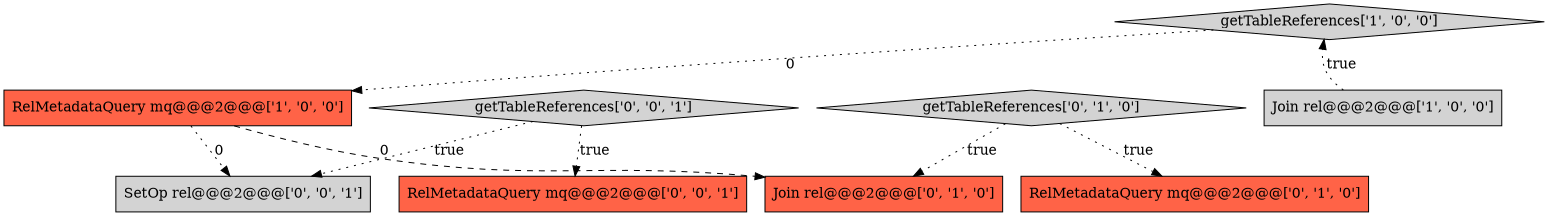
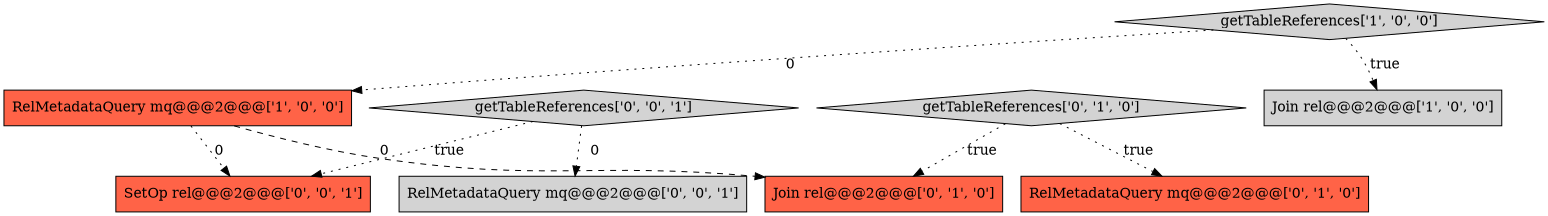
(1327, 73) -> (1362, 58)
(595, 151) -> (595, 151)
(243, 194) -> (243, 194)
(573, 194) -> (573, 194)
